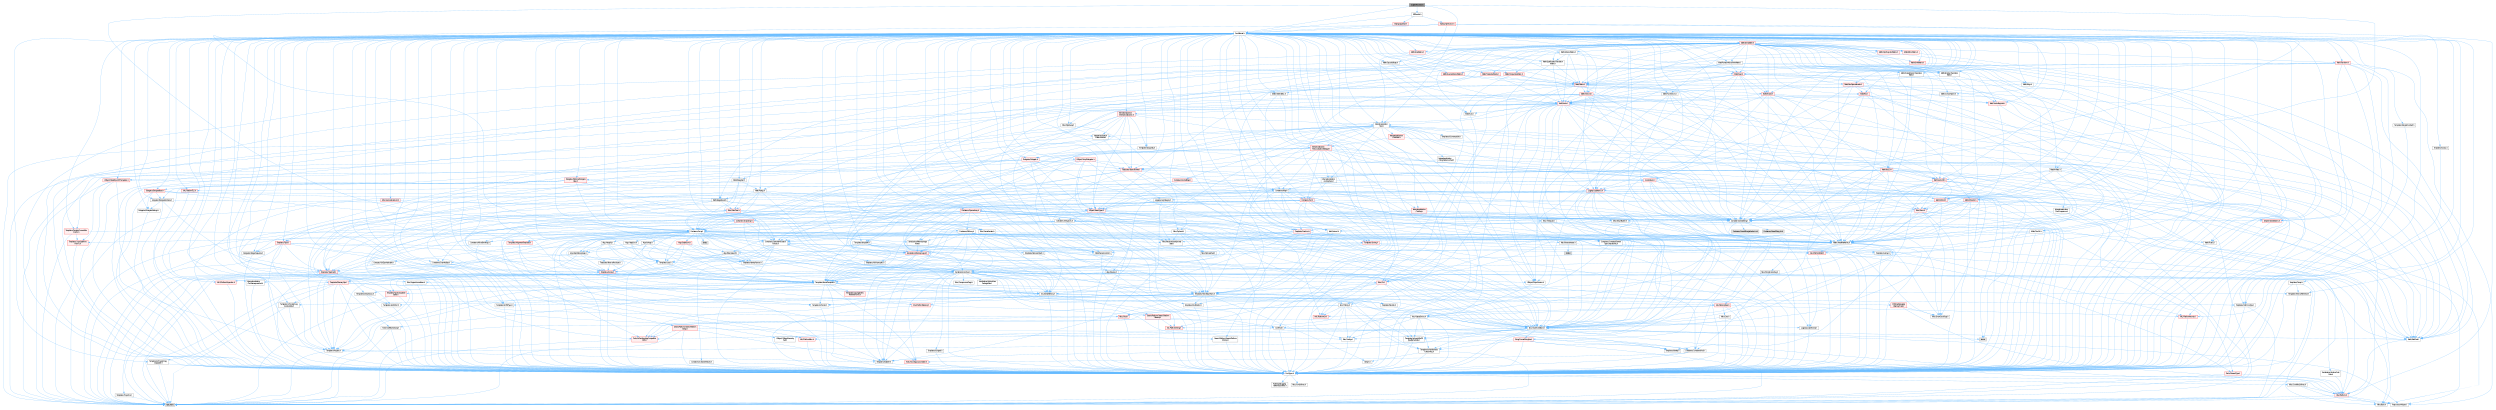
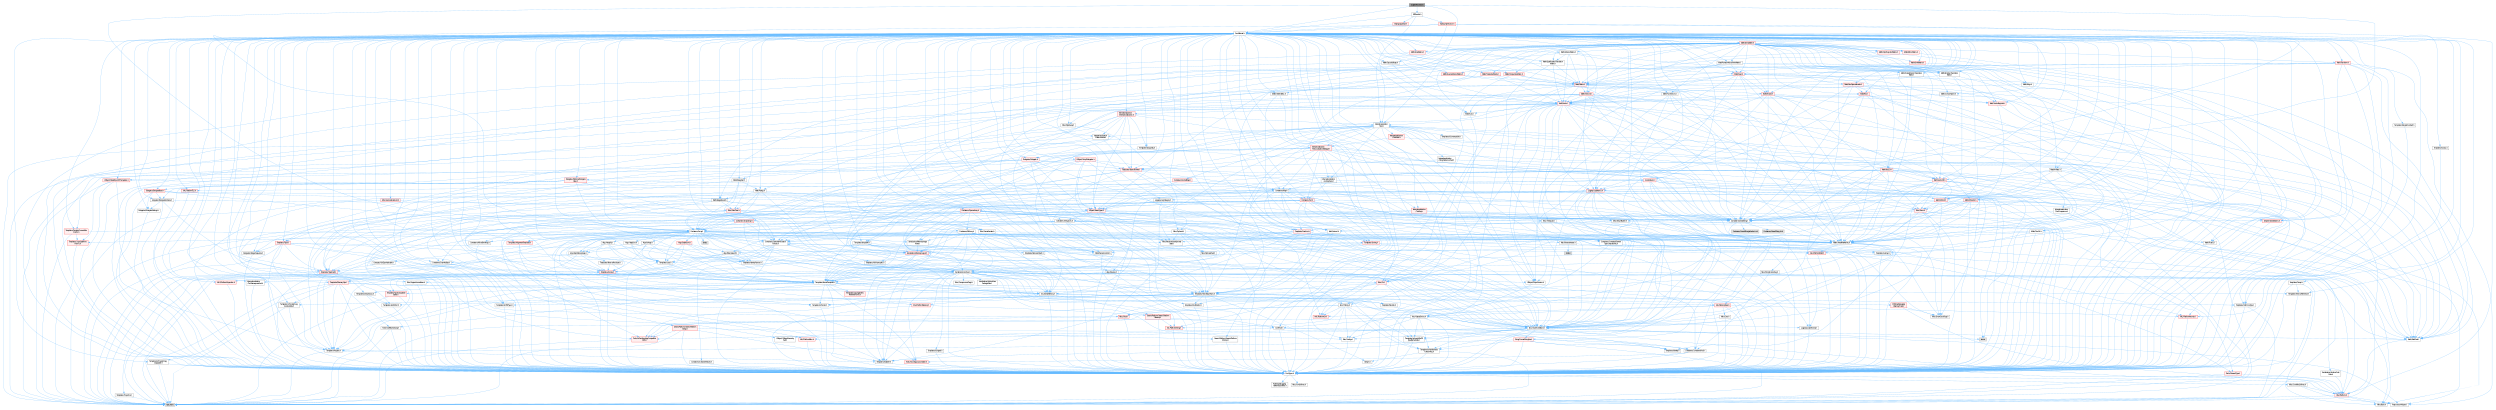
(1344, 43) -> (1378, 62)
